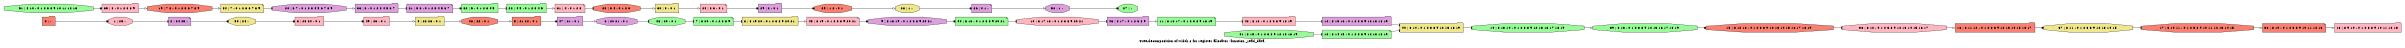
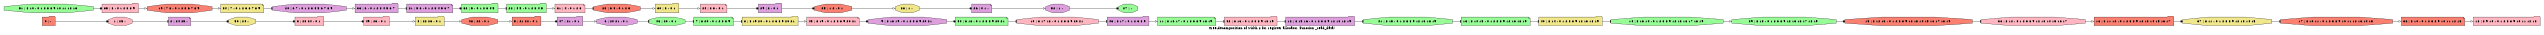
(1395, 25) -> (1358, 21)
